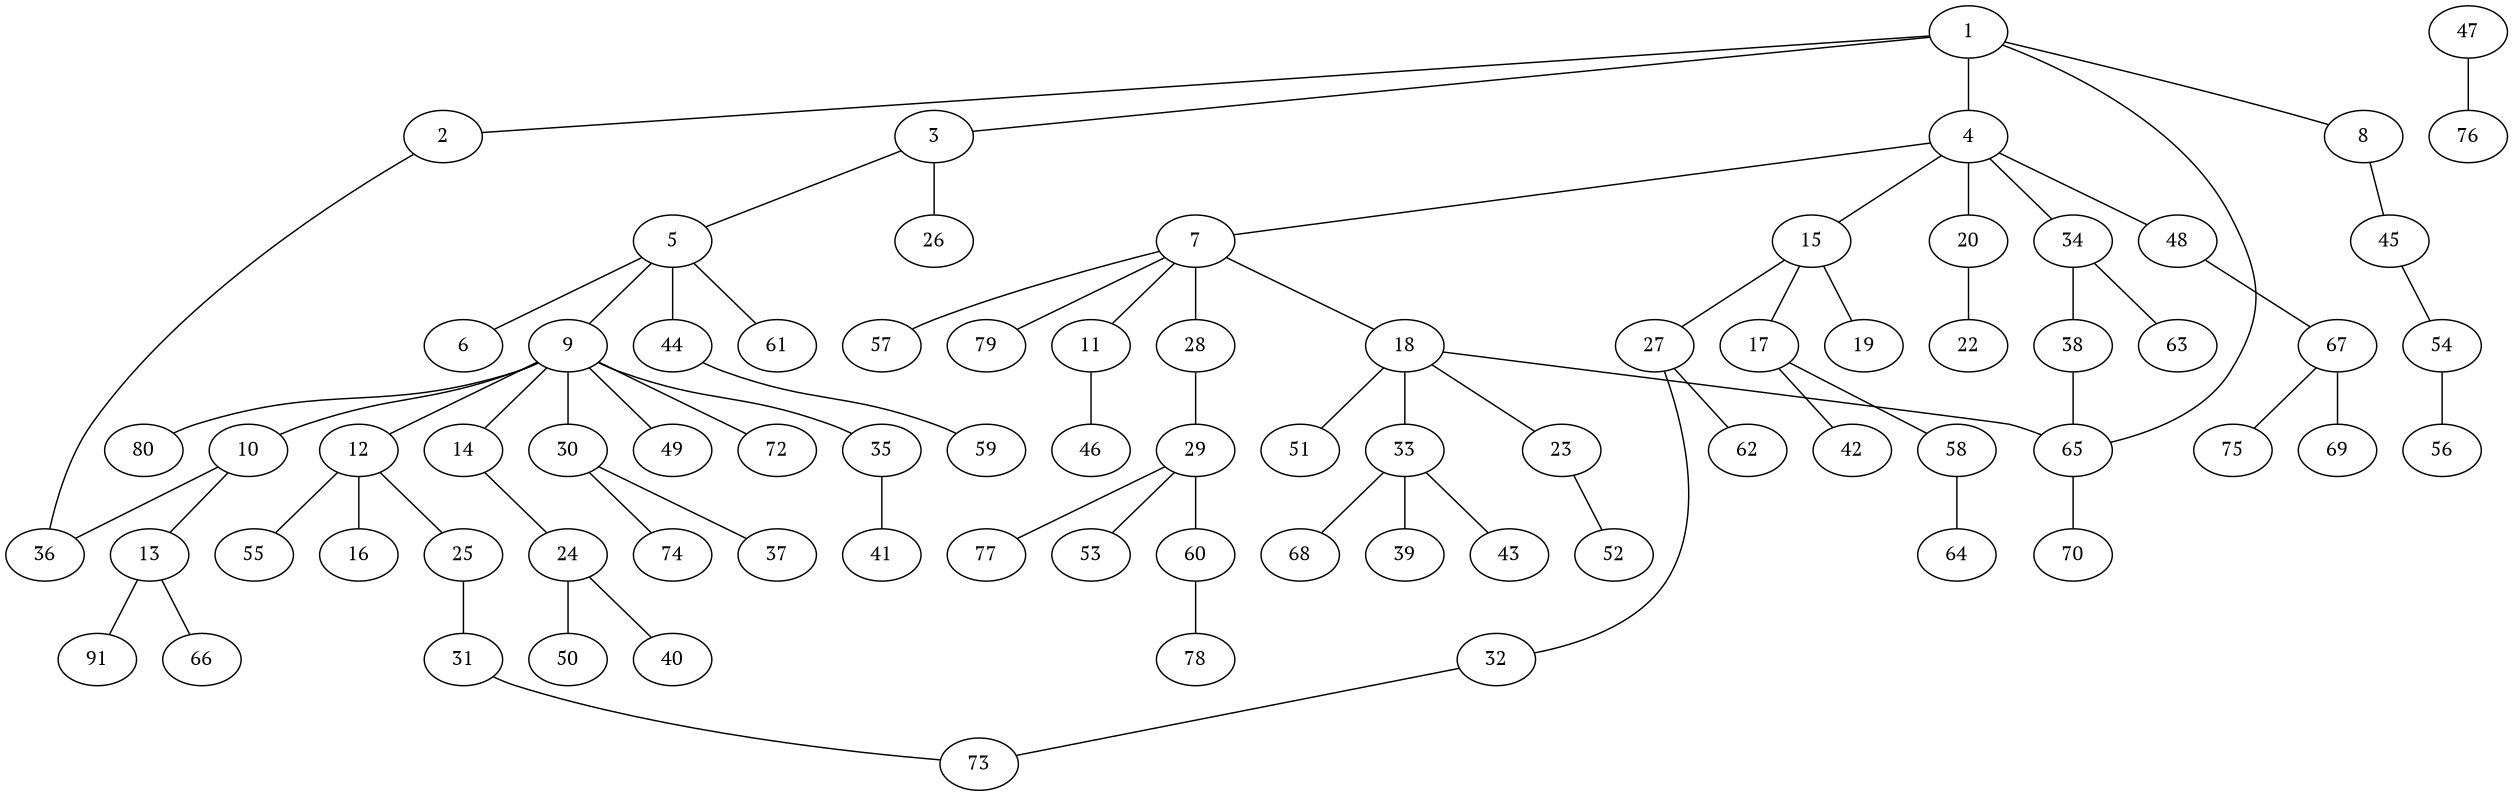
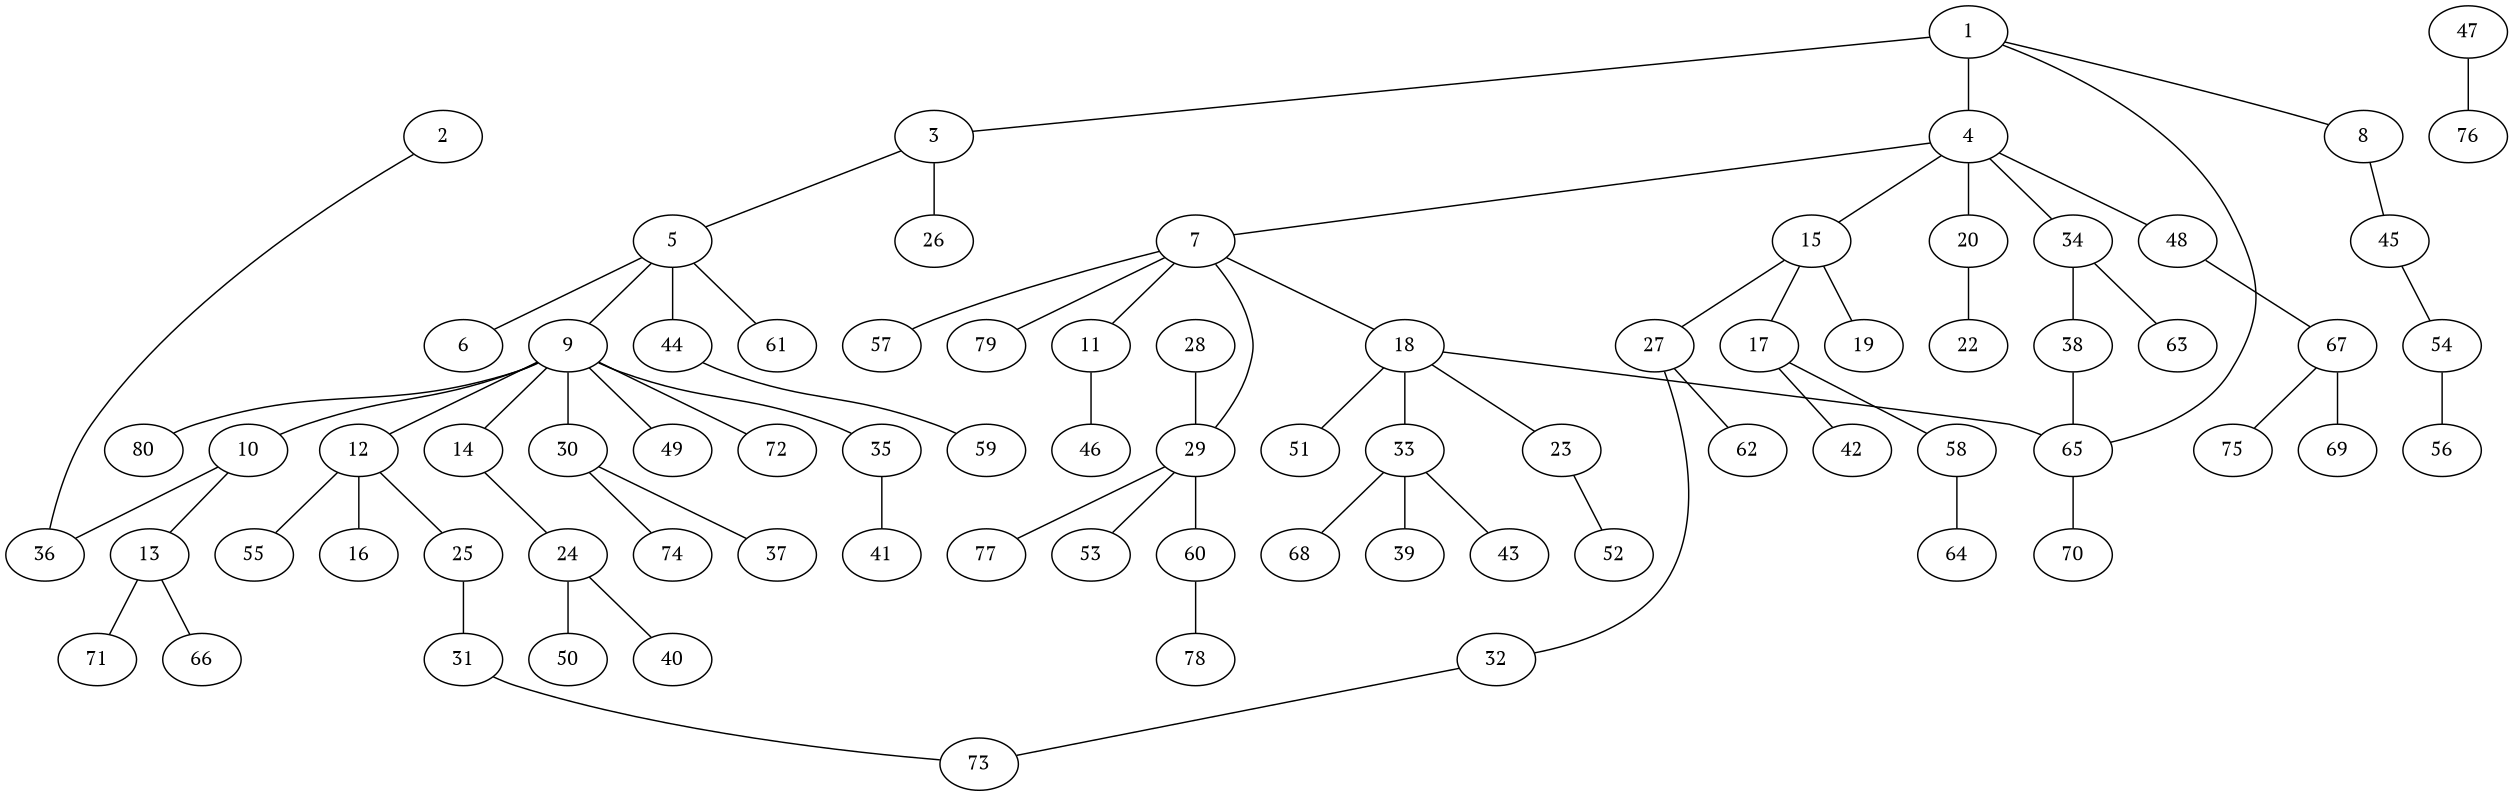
(1206, 84) -> none
(1196, 294) -> (1253, 346)
(97, 660) -> (97, 660)
